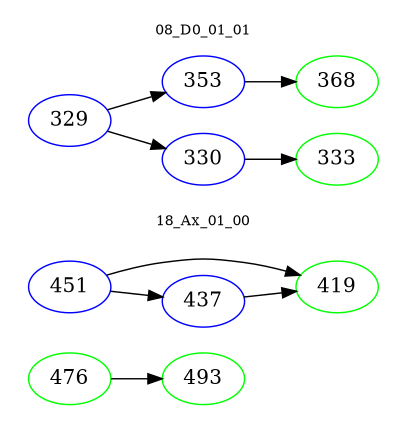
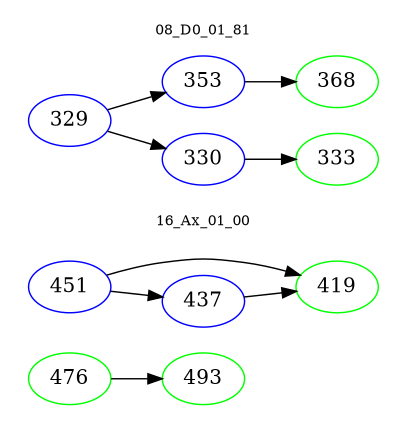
(203, 31) -> (203, 31)
(203, 222) -> (203, 222)
